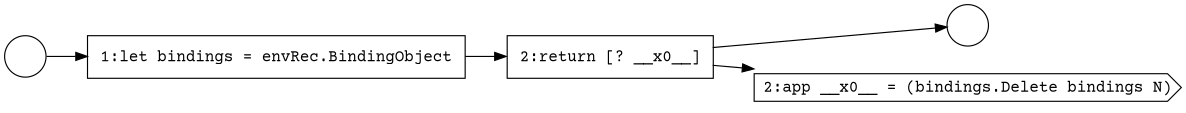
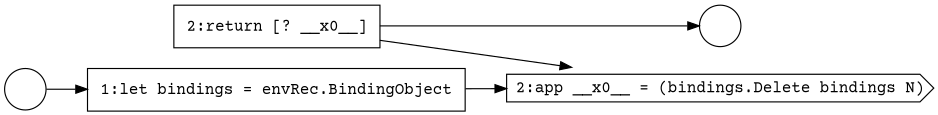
(480, 56) -> (480, 89)
